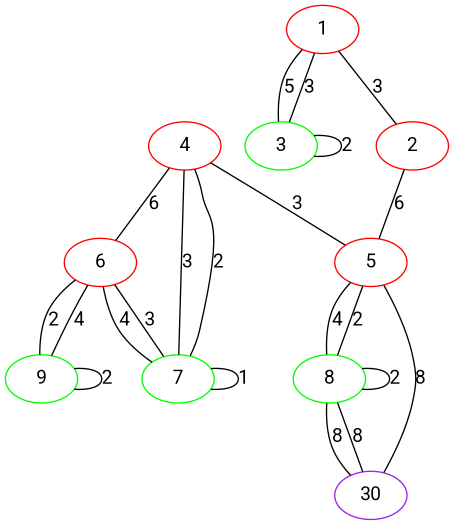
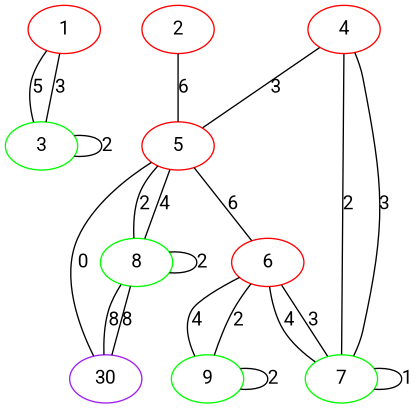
(367, 88) -> none
(143, 204) -> (223, 204)
(420, 379) -> (83, 262)
